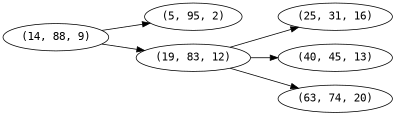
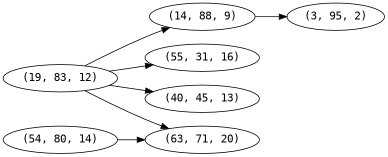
(193, 17) -> (336, 17)
(335, 17) -> (202, 58)
(119, 47) -> (123, 47)
(335, 99) -> (202, 140)
none -> (60, 140)
